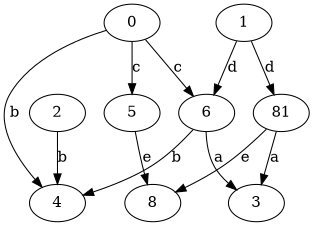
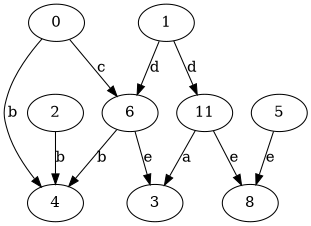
(132, 63) -> none
(281, 113) -> (205, 113)
(219, 158) -> (148, 158)
